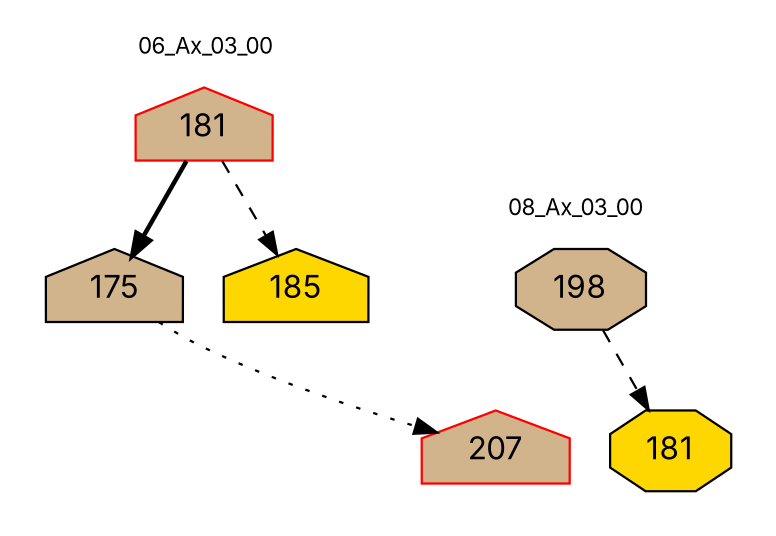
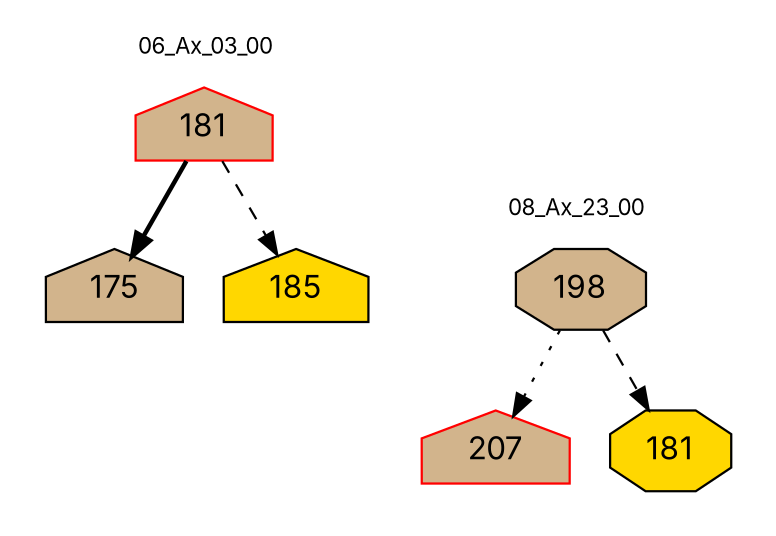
(576, 210) -> (576, 210)
(284, 382) -> (542, 363)
